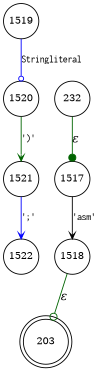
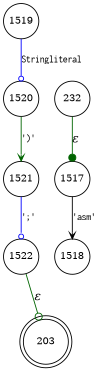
(21, 215) -> (21, 215)
(61, 293) -> (32, 294)
